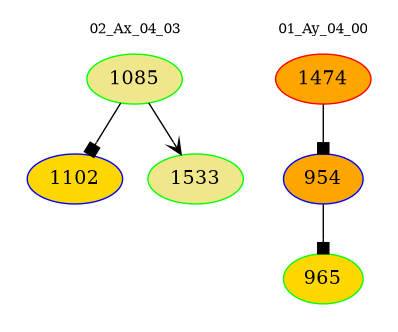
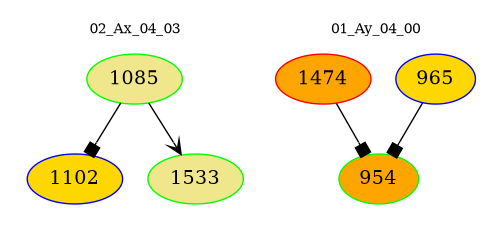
(323, 179) -> (379, 179)
(323, 222) -> (411, 123)
(323, 279) -> (436, 79)
